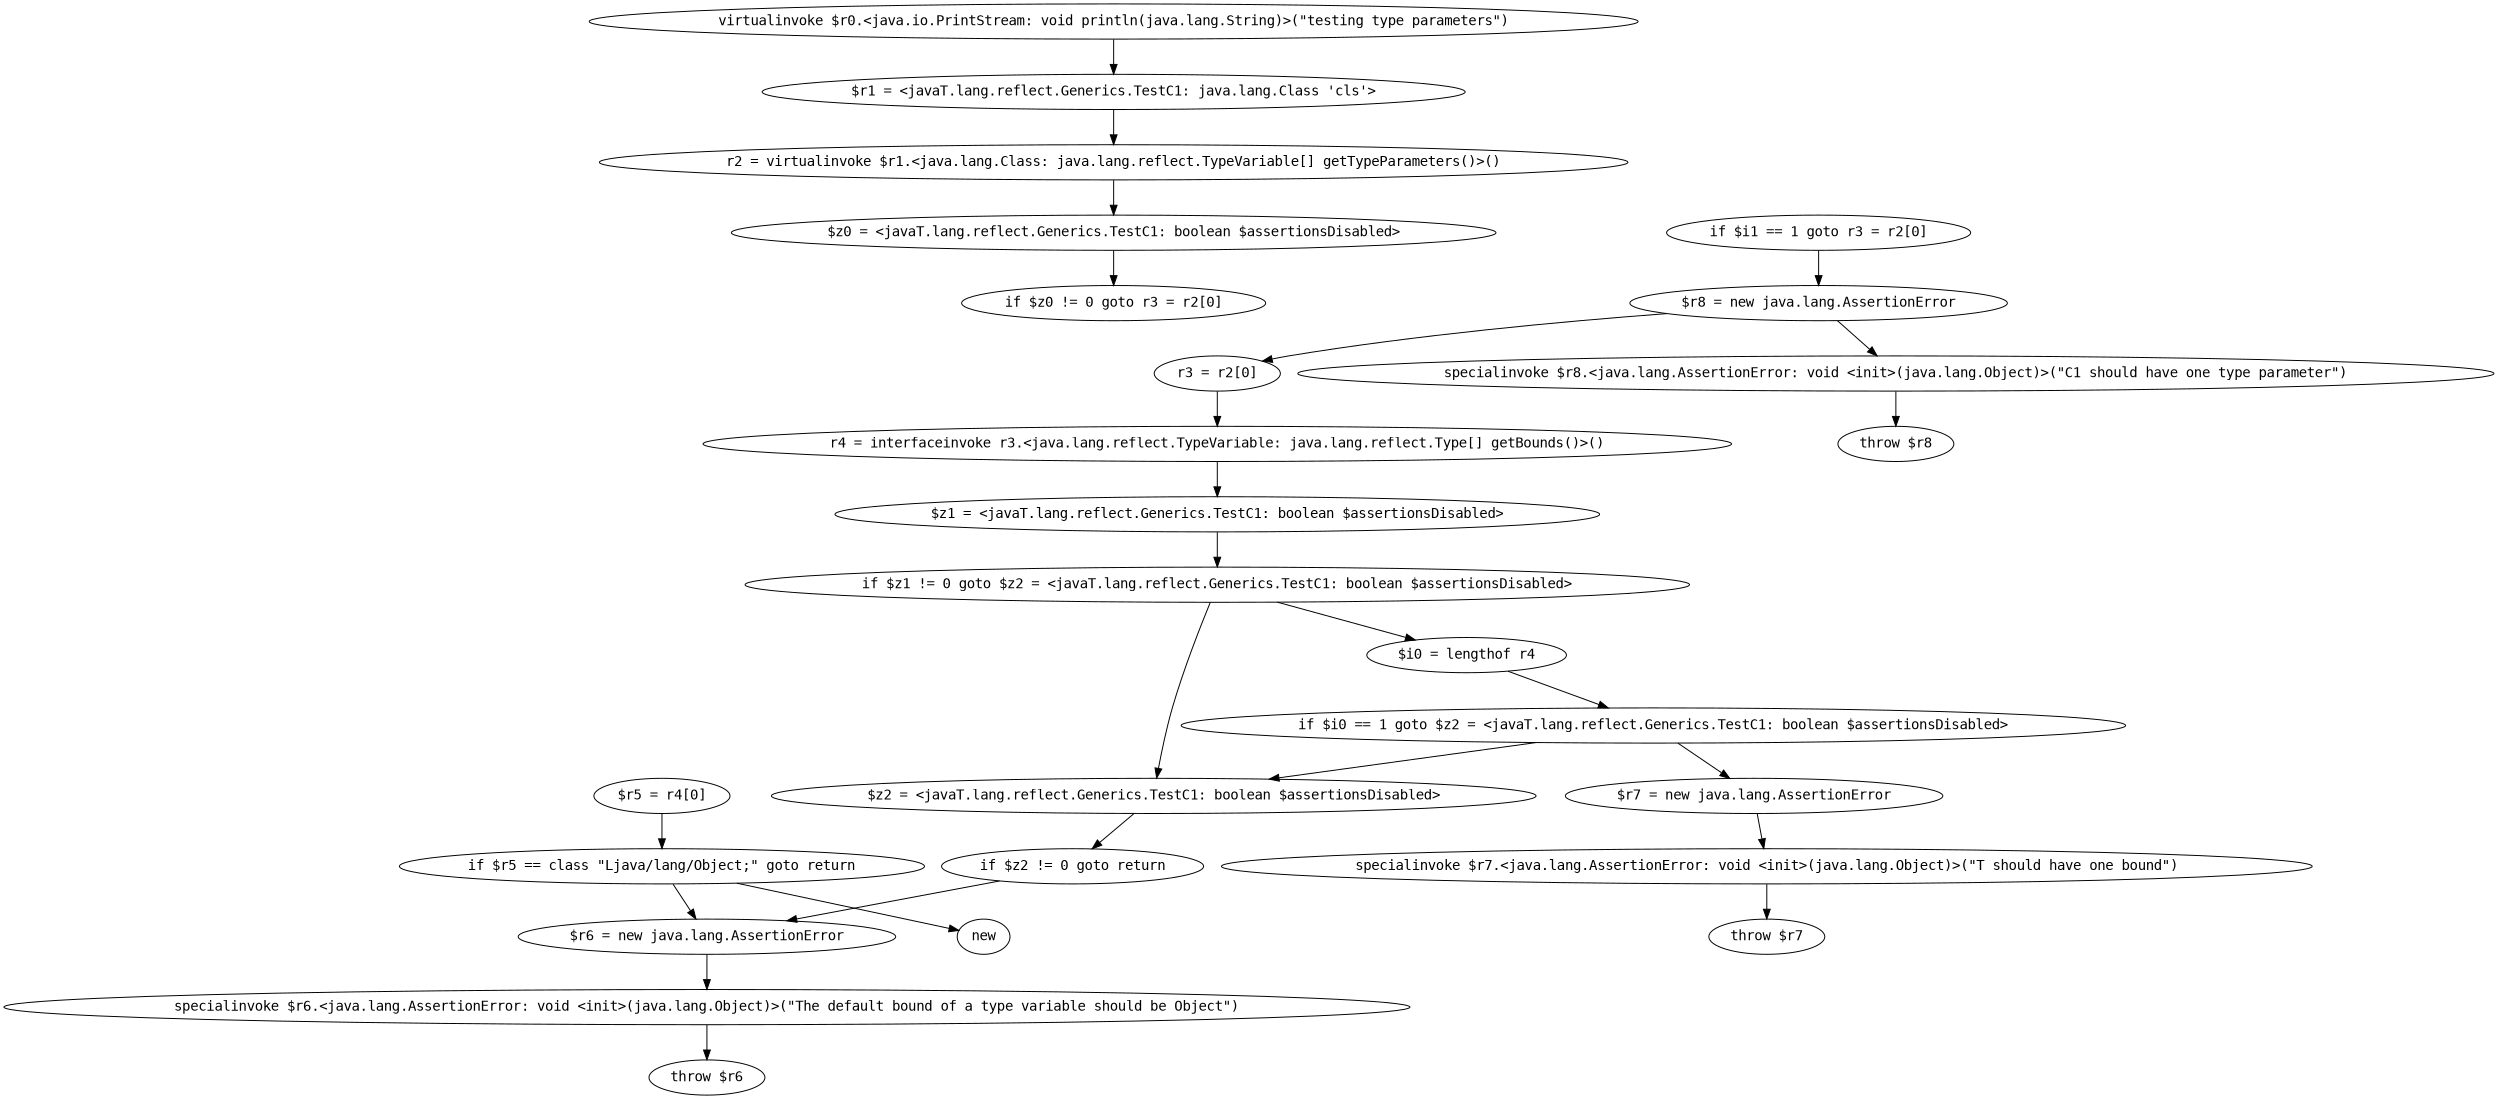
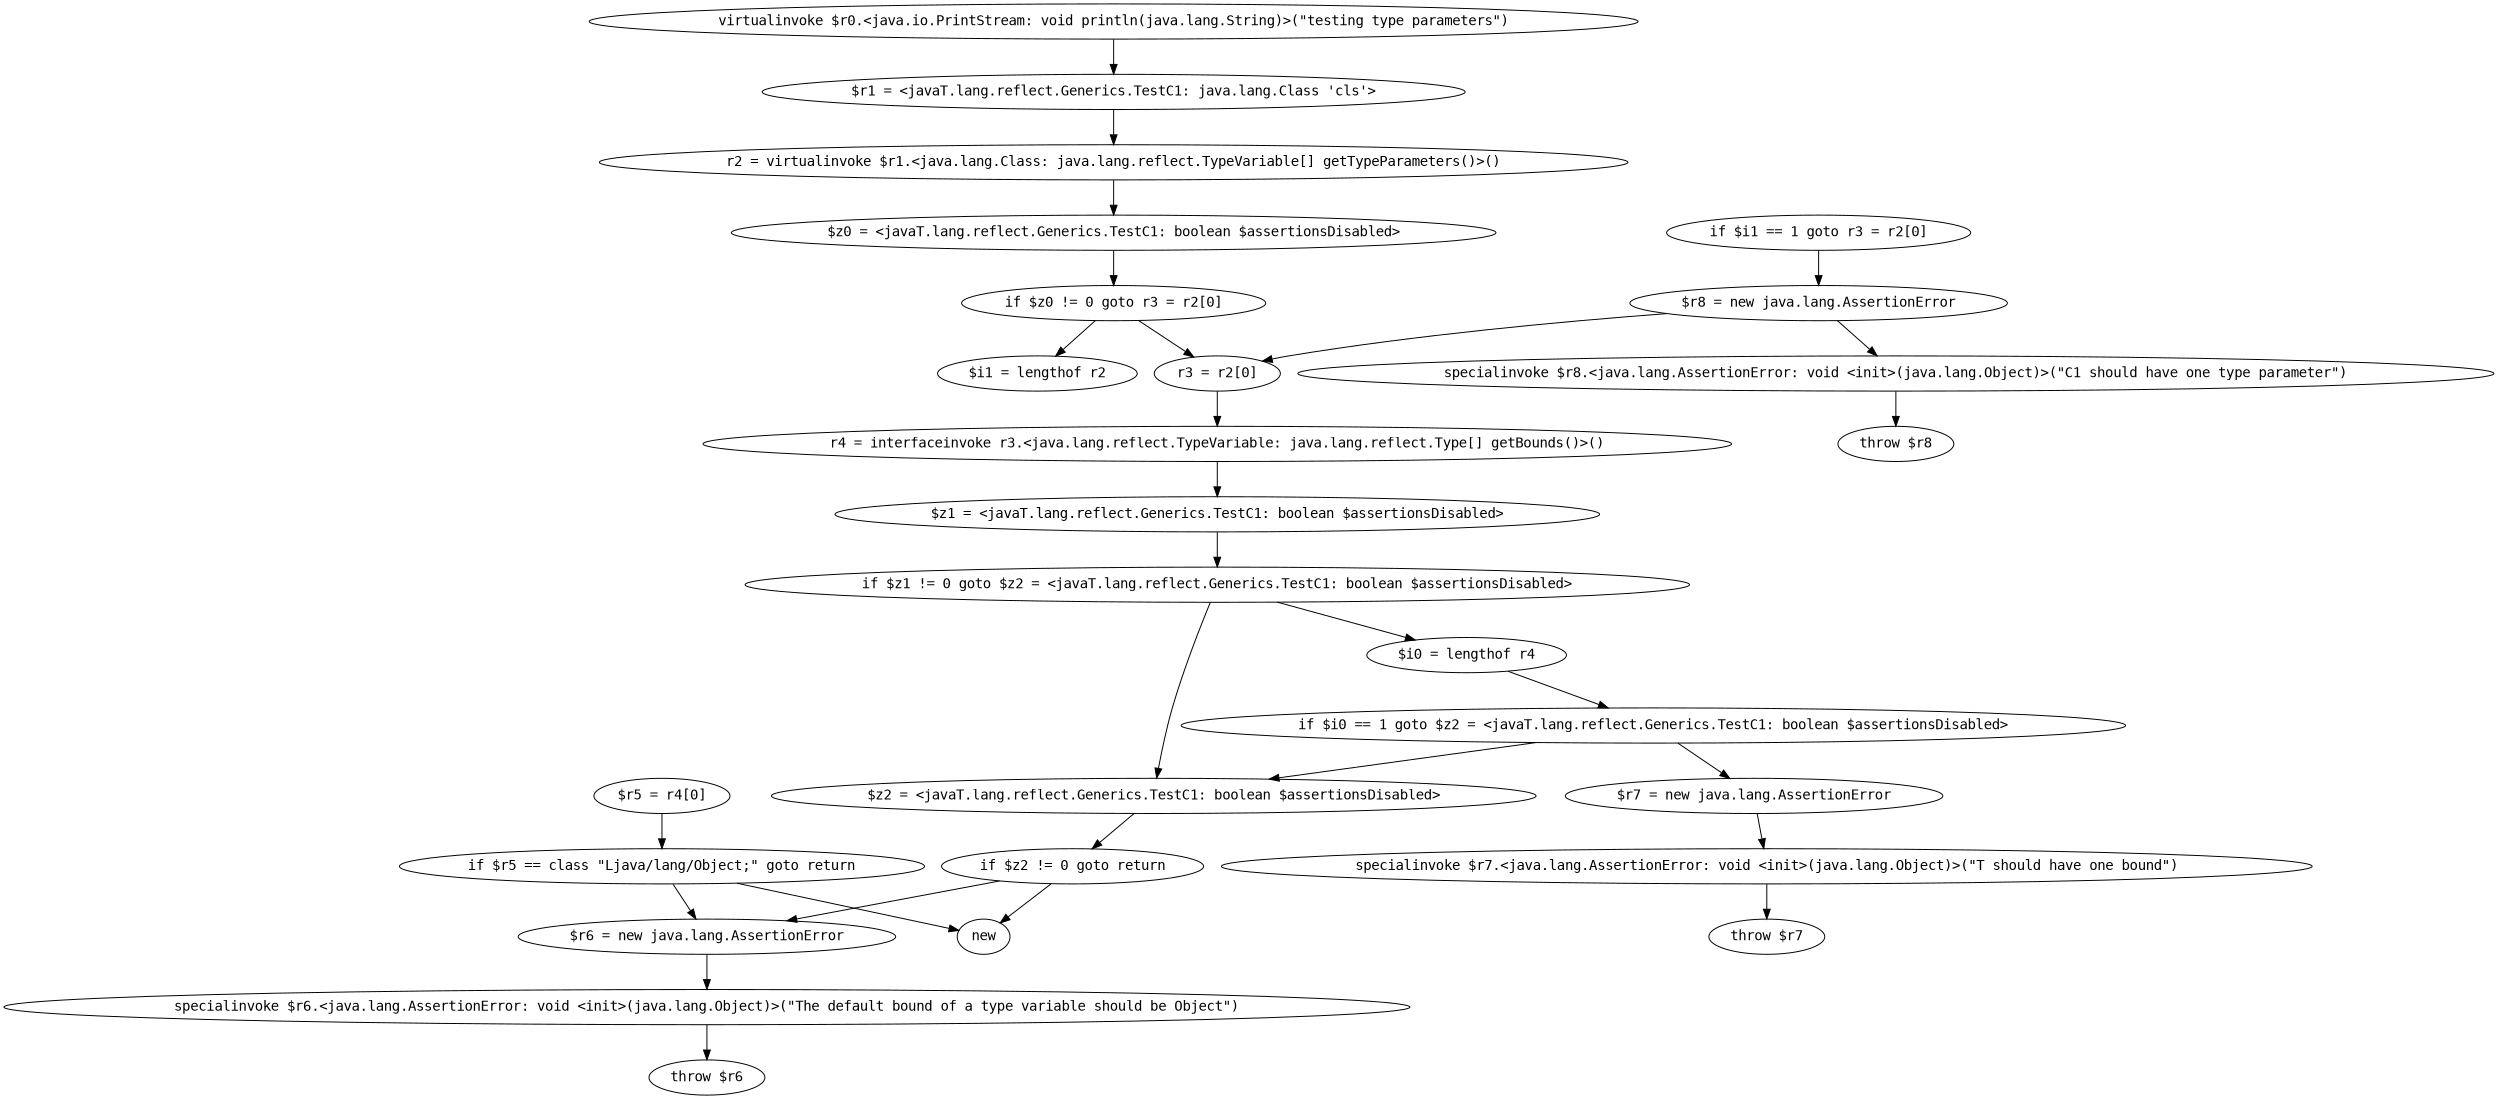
none -> (1162, 336)
none -> (1037, 374)
none -> (1030, 900)
